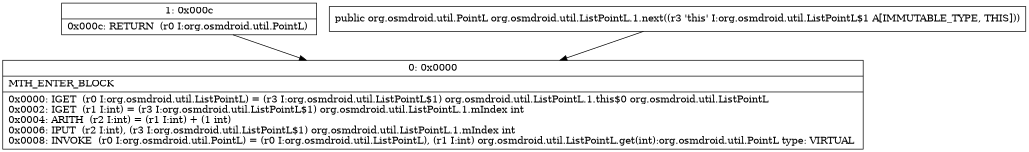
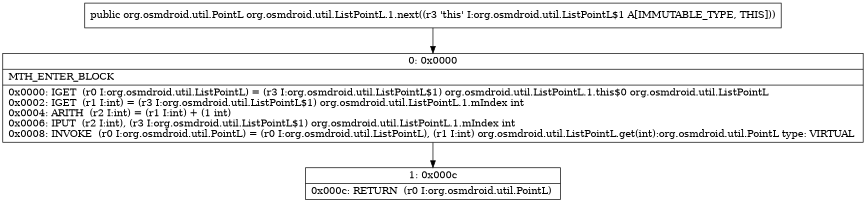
(266, 46) -> (433, 152)
